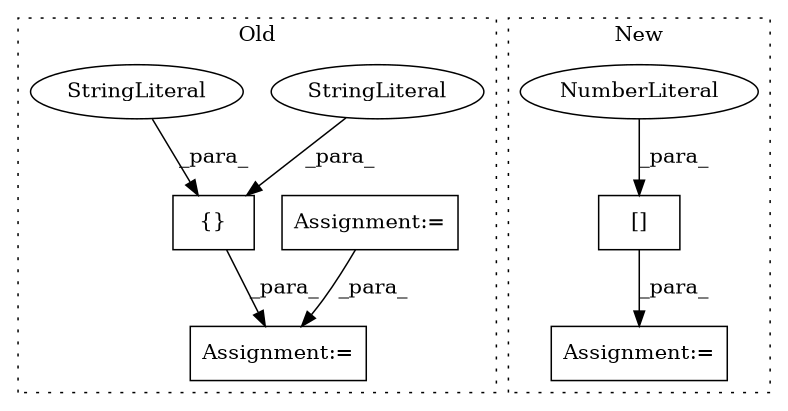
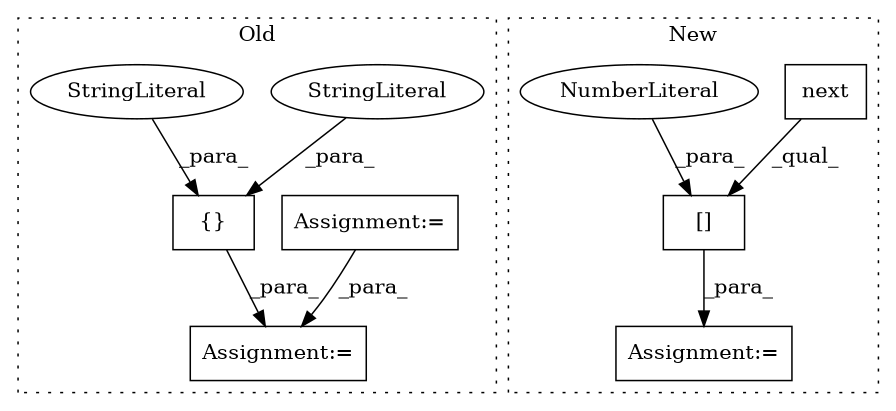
none -> (826, 92)
